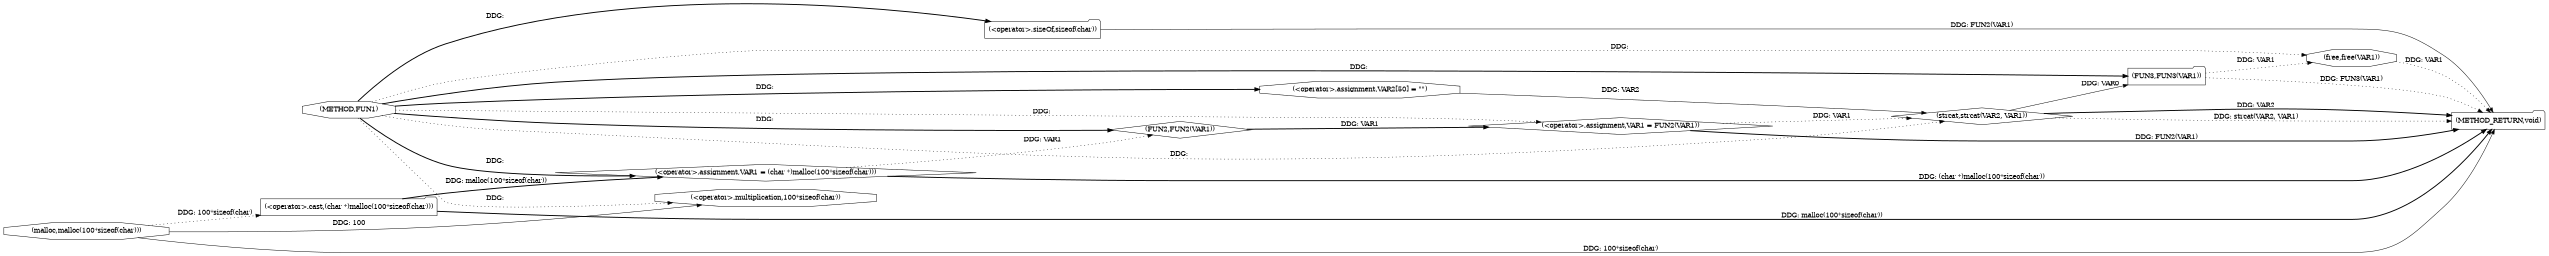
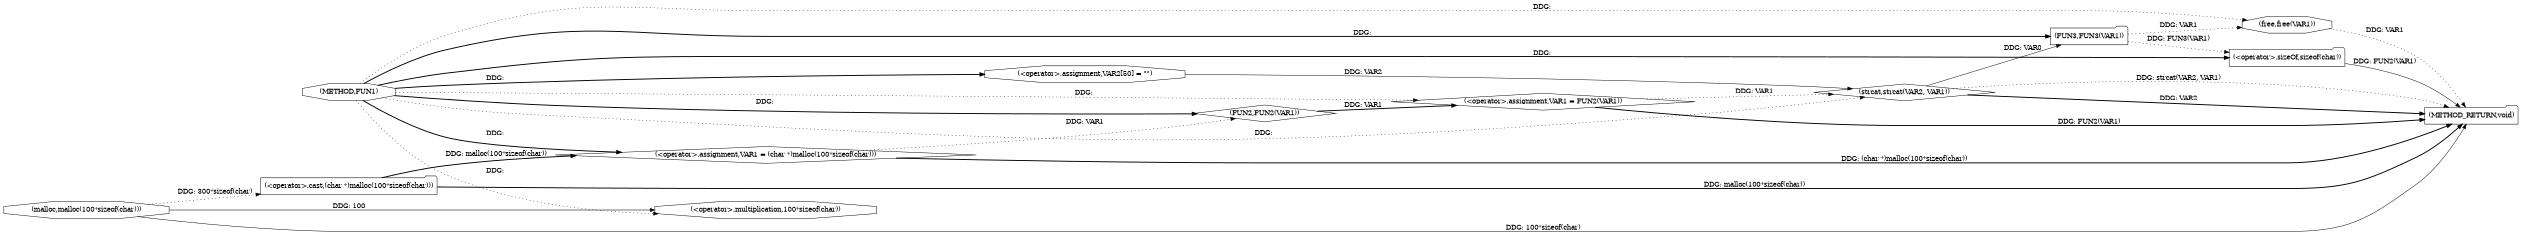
(2344, 85) -> (2176, 47)
(215, 213) -> (215, 192)
